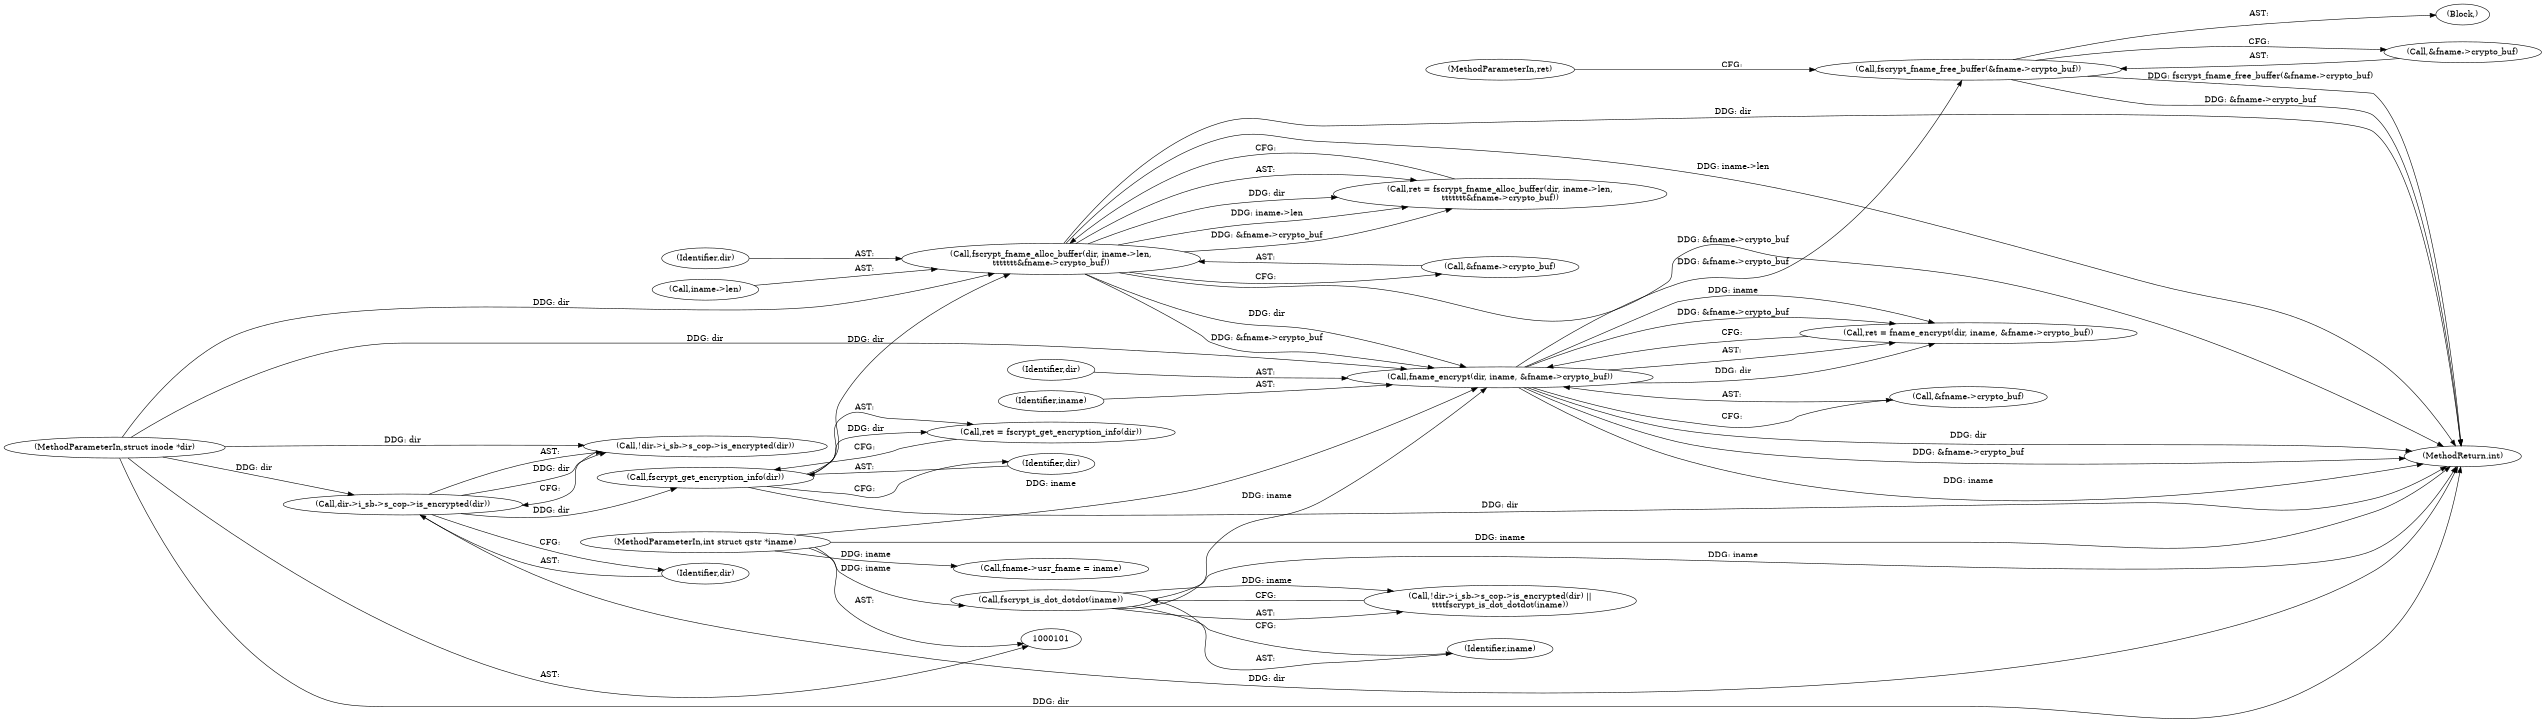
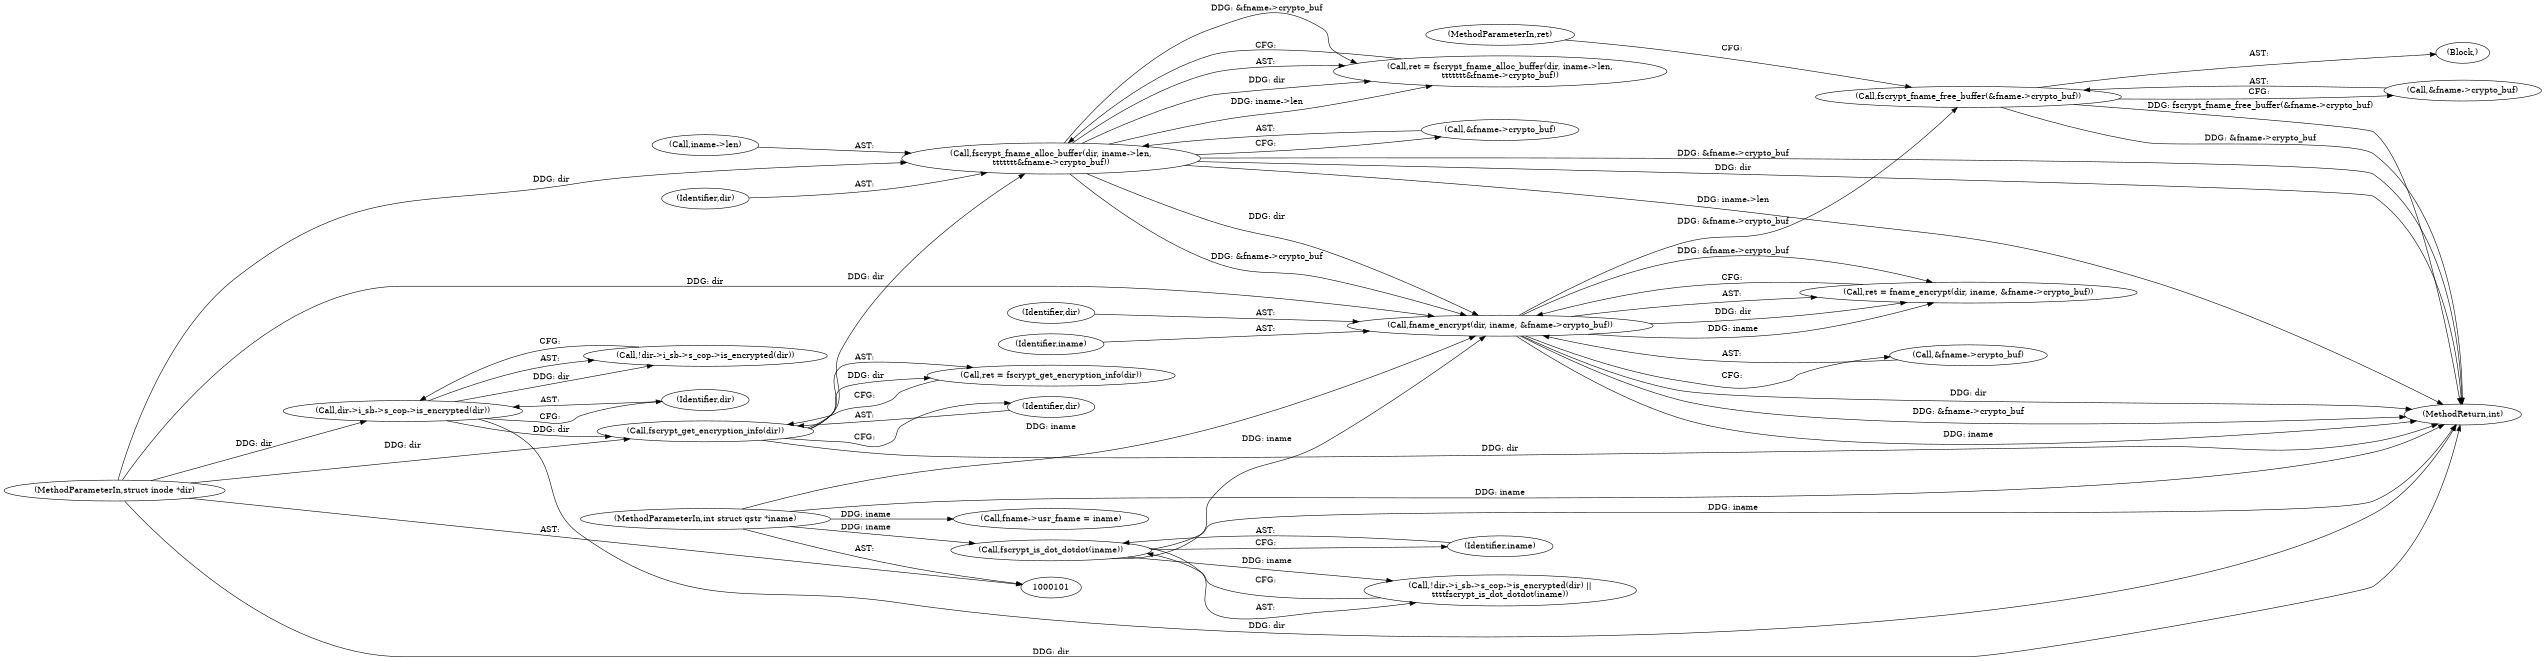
(401, 445) -> (407, 461)
